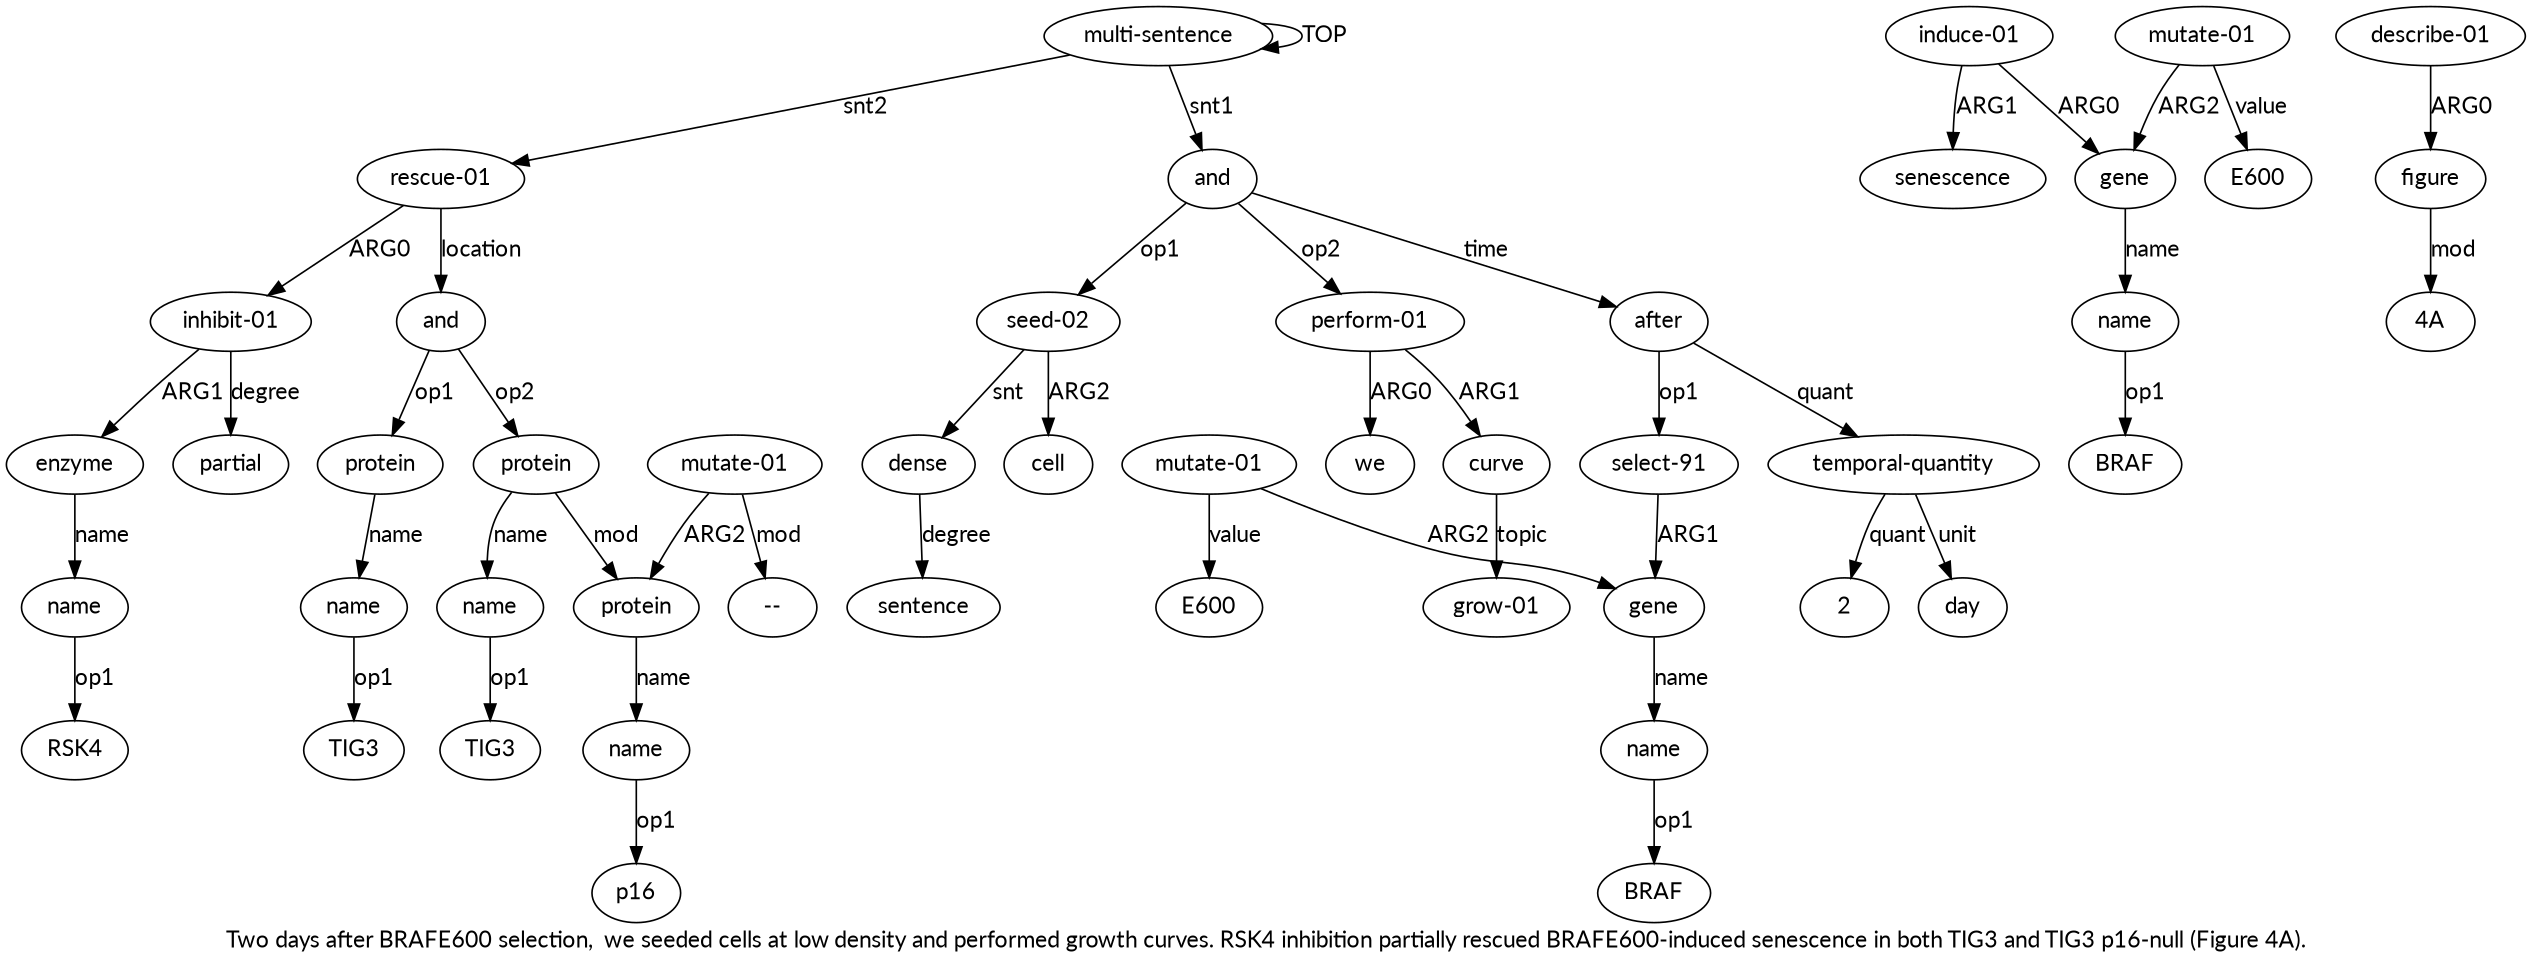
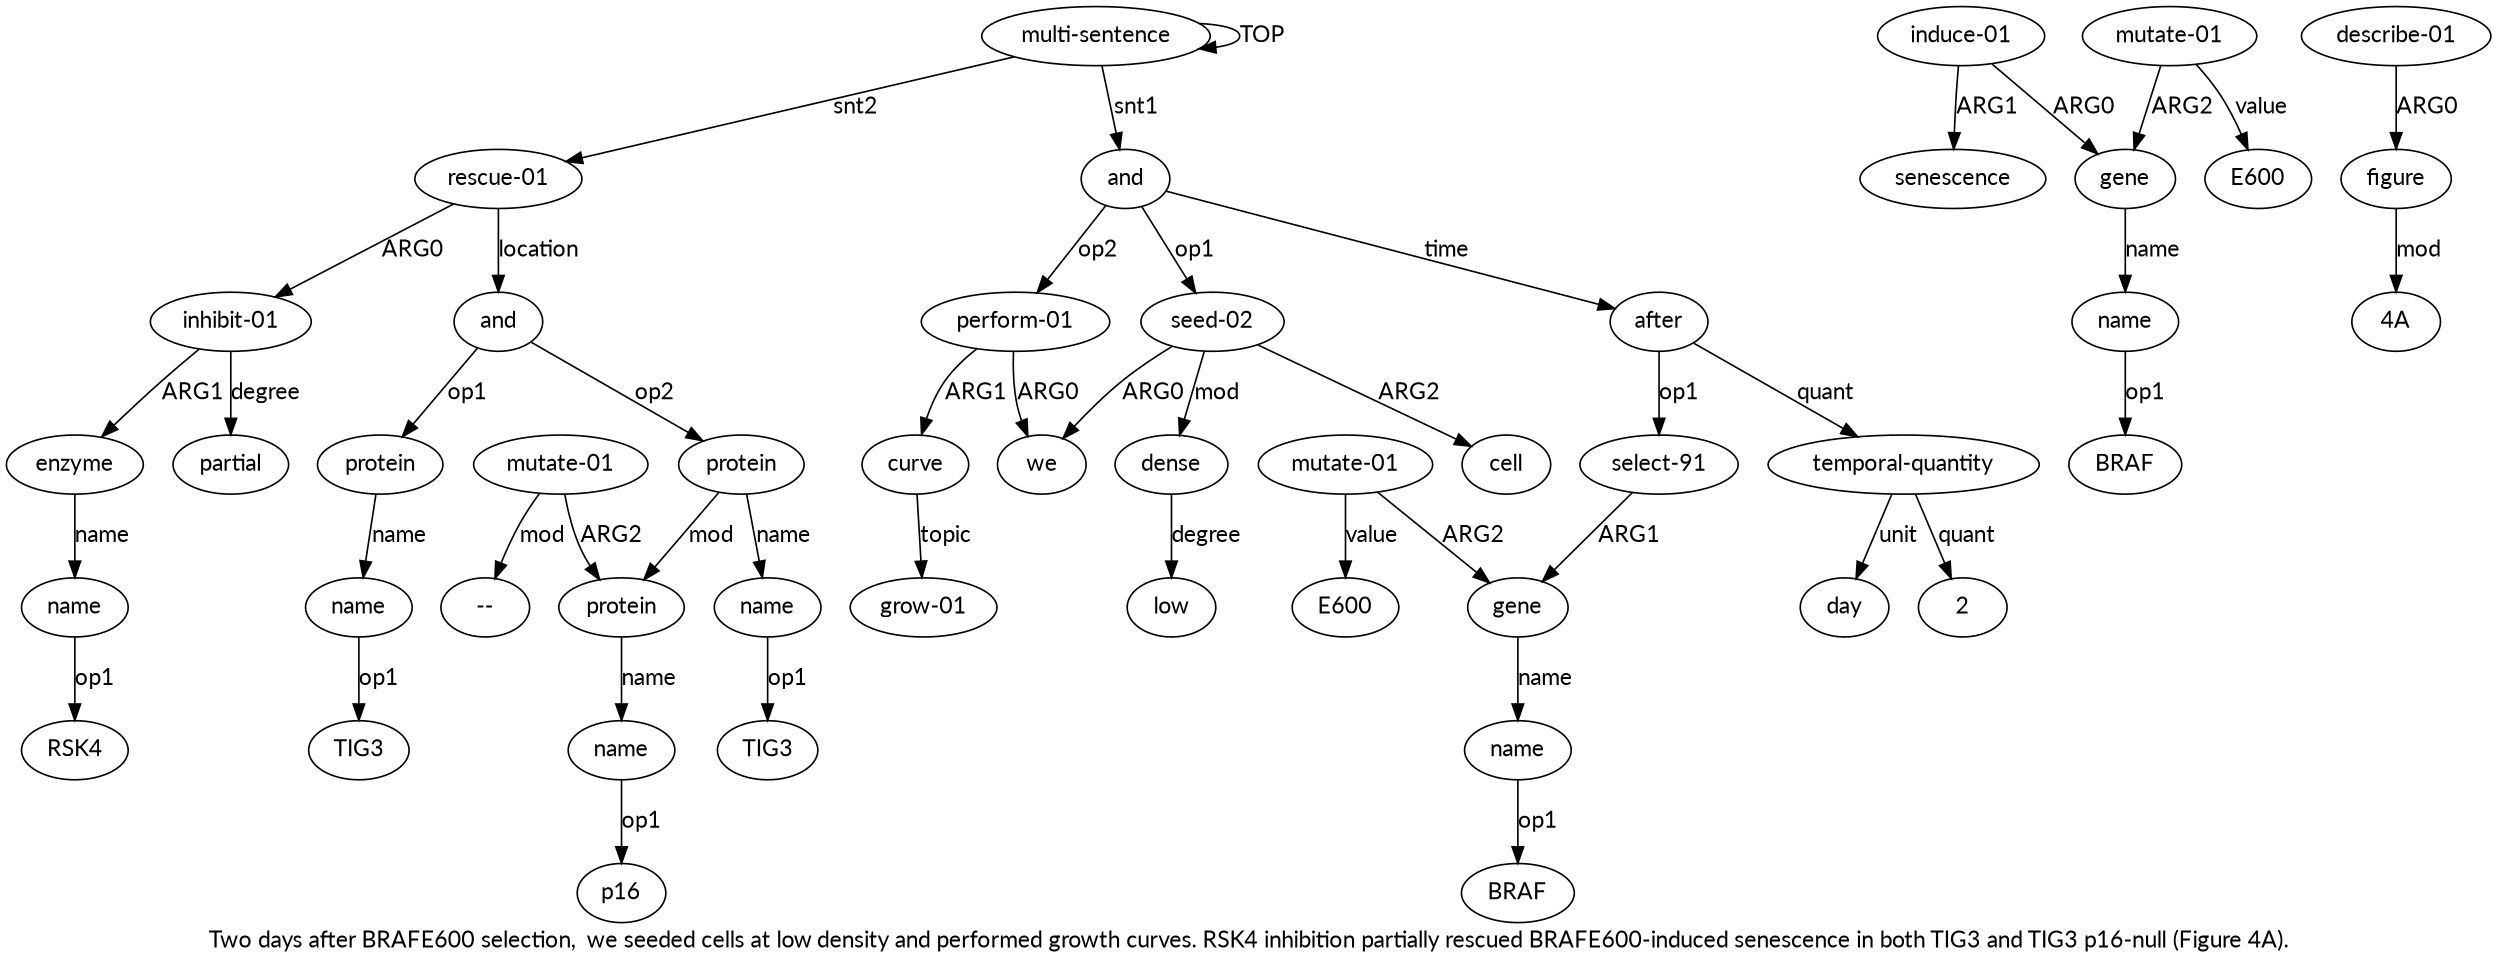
none -> (1120, 383)
(1008, 393) -> (1217, 393)
(924, 607) -> (1171, 607)
